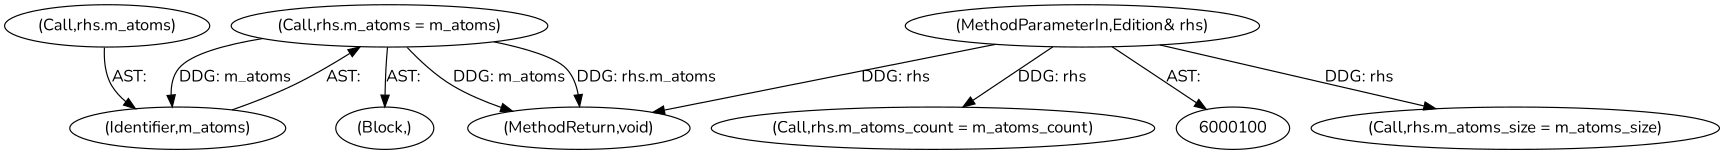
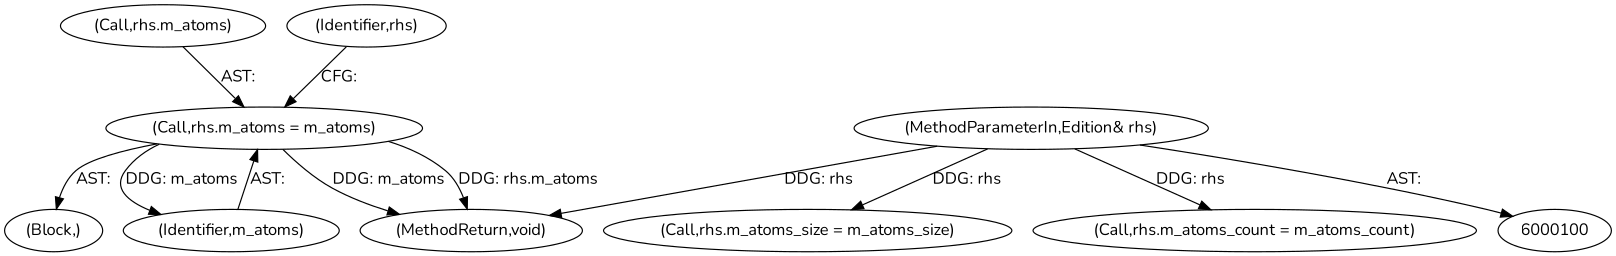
none -> (367, 26)
(108, 78) -> (209, 73)
